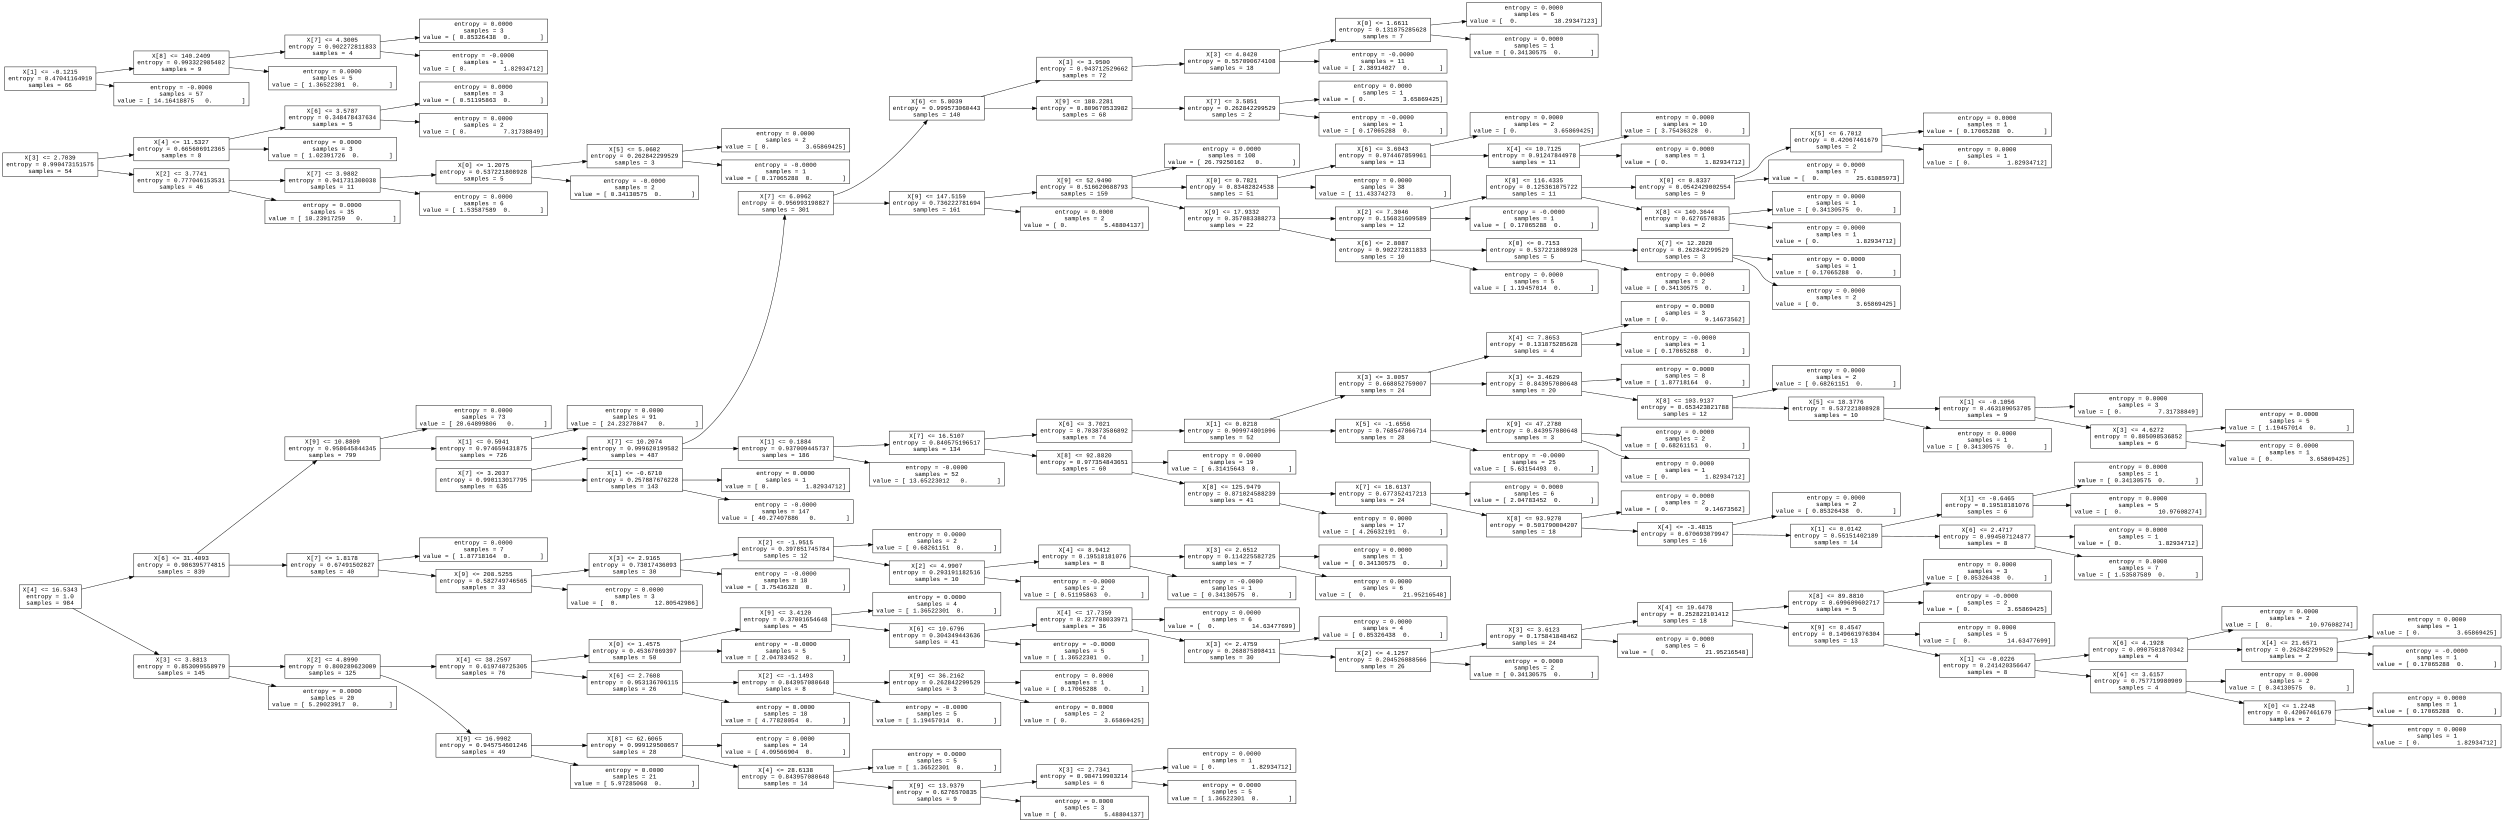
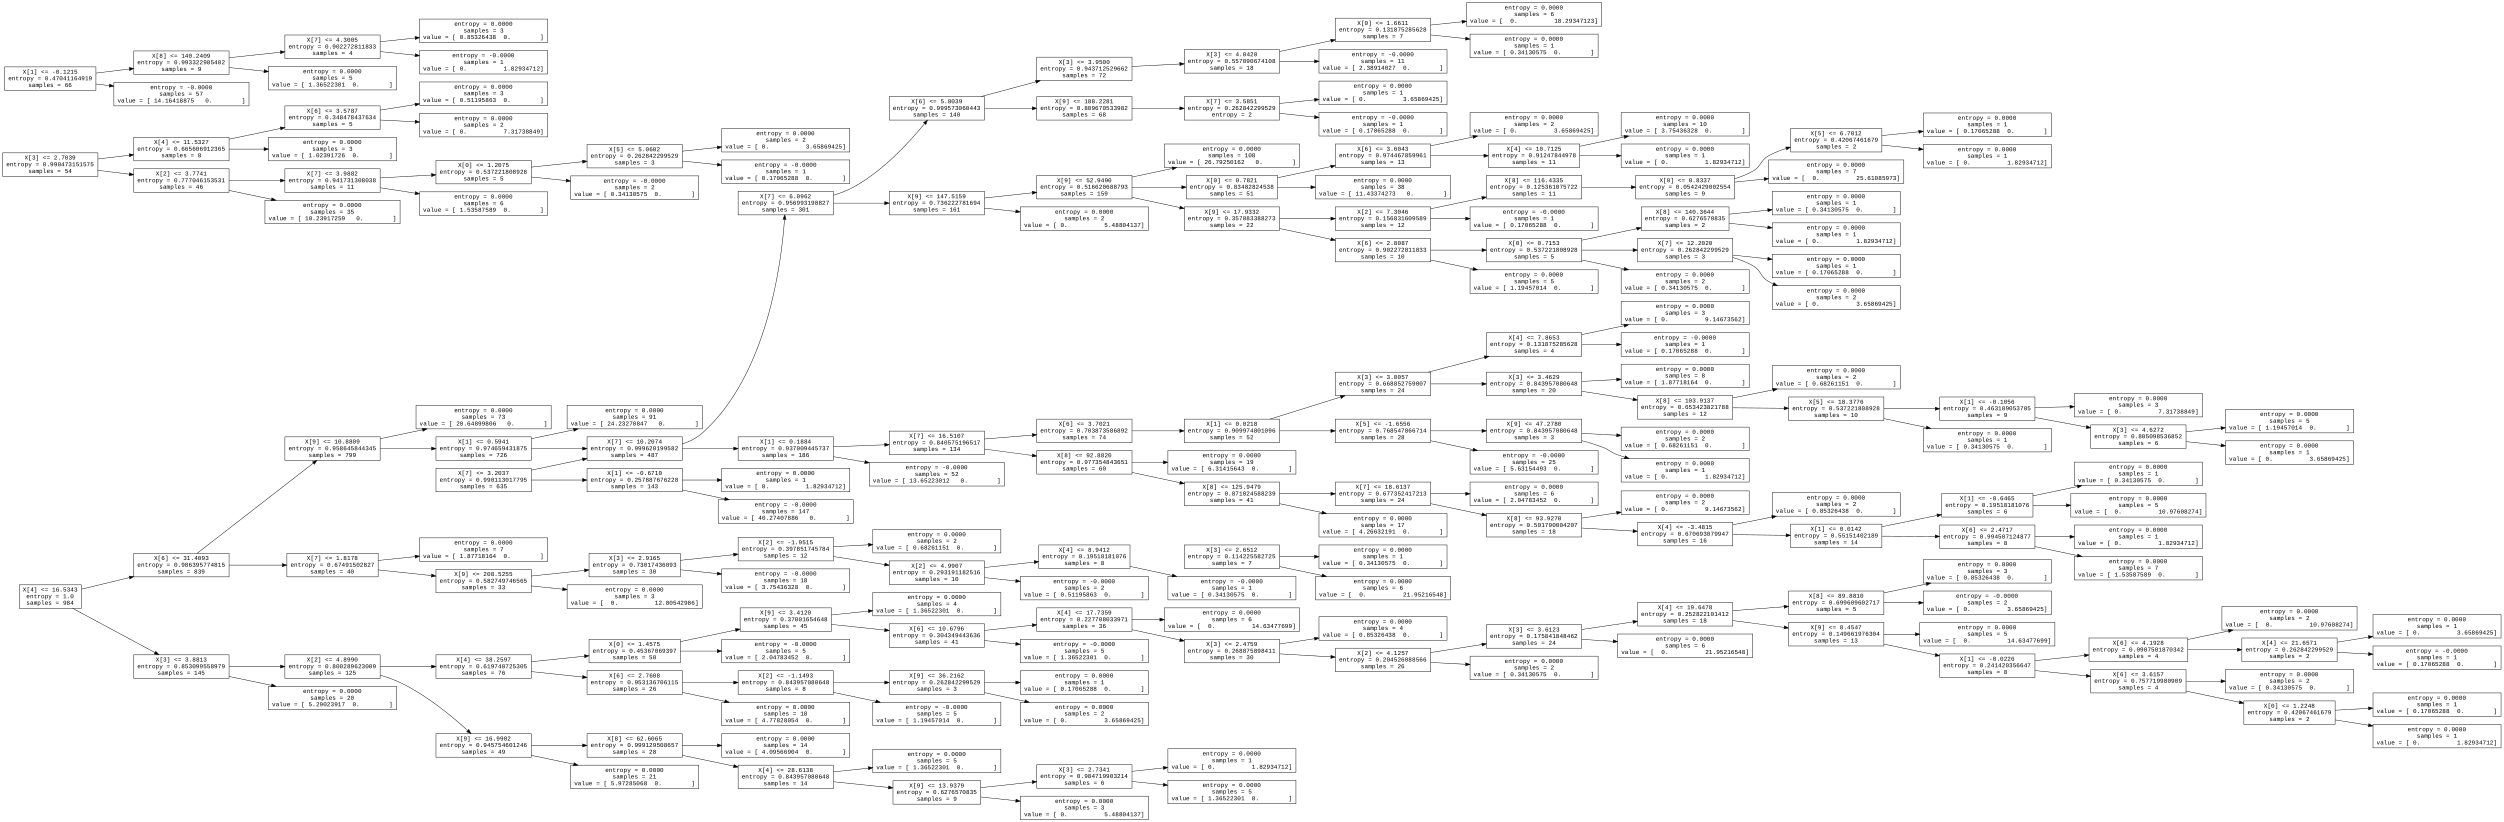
(1232, 108) -> (1232, 108)
(1609, 203) -> (1609, 234)
(1155, 557) -> none
